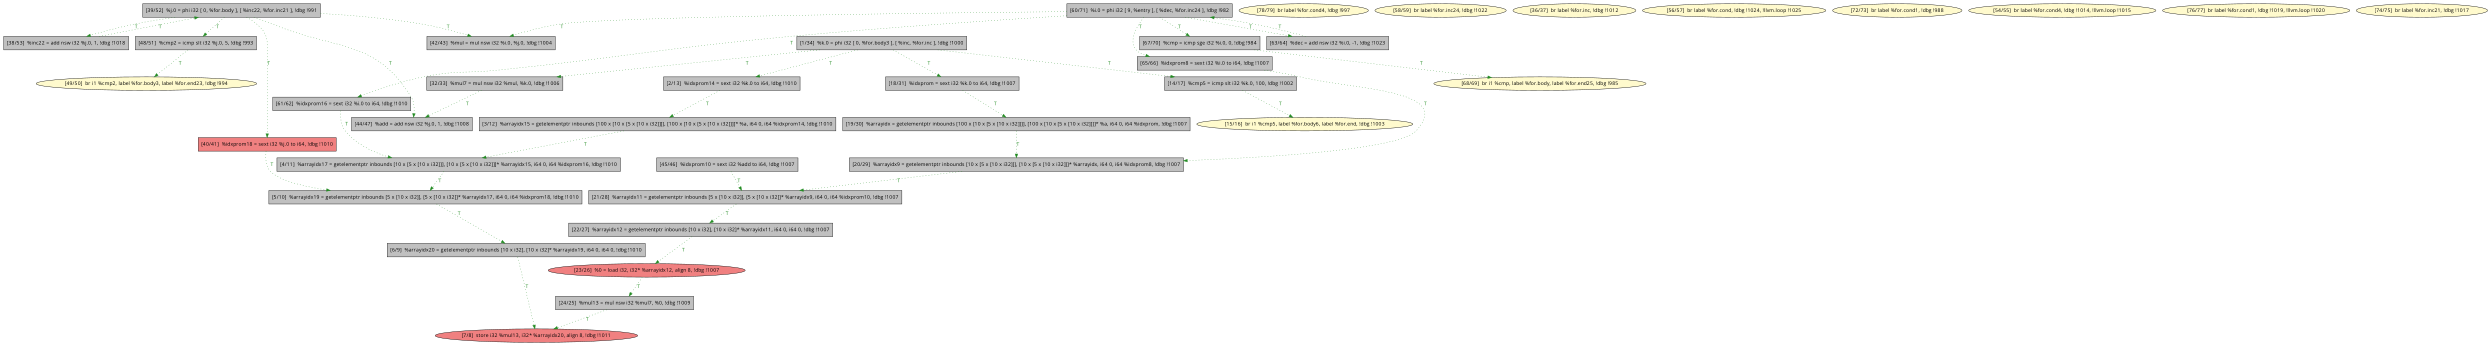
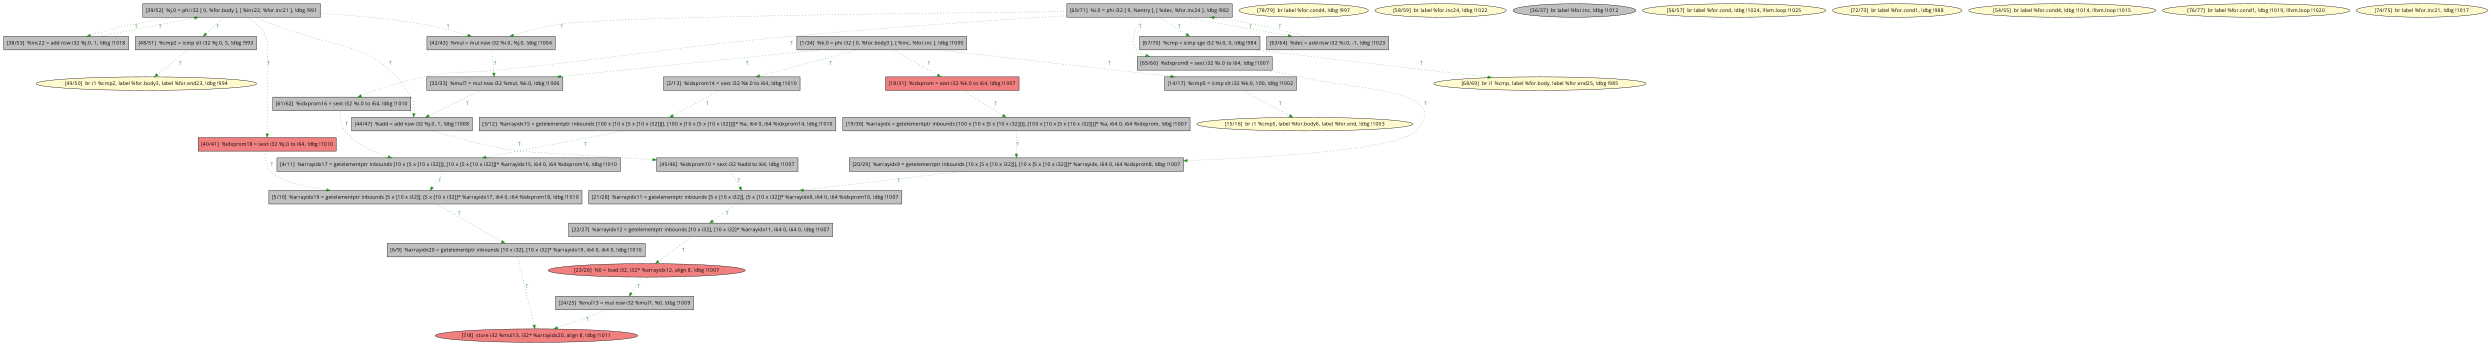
(1574, 10) -> (1574, 10)
none -> (493, 61)
(952, 84) -> (952, 84)
none -> (542, 153)
